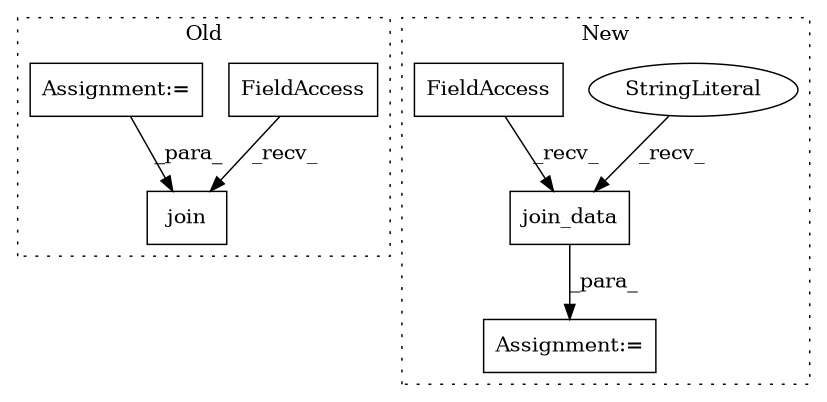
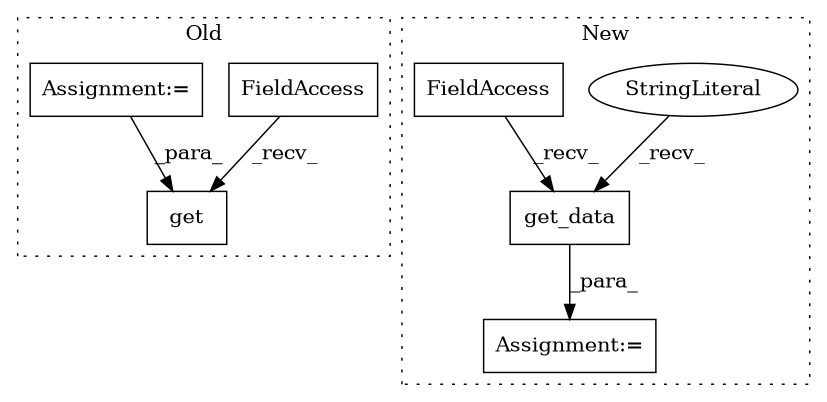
(187, 218) -> (187, 218)
(570, 218) -> (570, 218)
